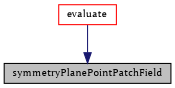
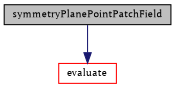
(88, 39) -> (88, 39)
